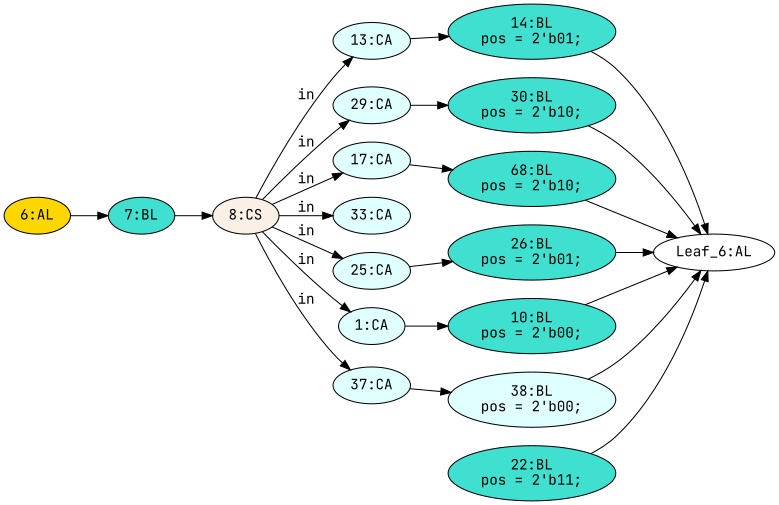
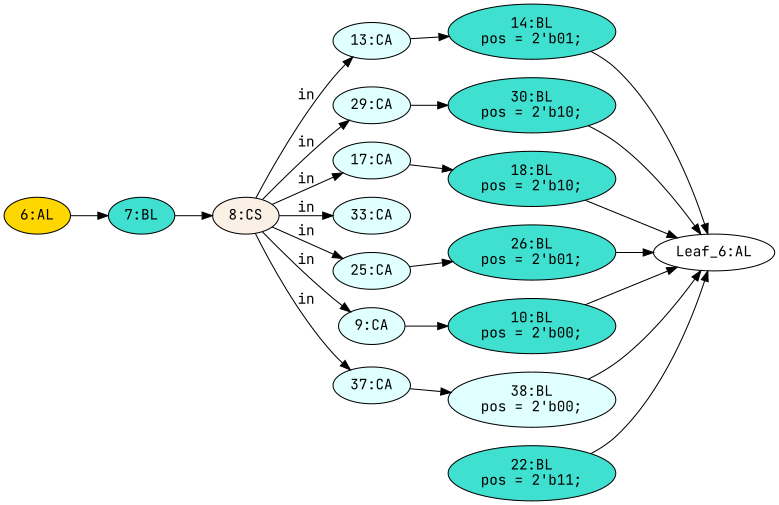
(532, 179) -> (532, 179)
(372, 326) -> (372, 326)
